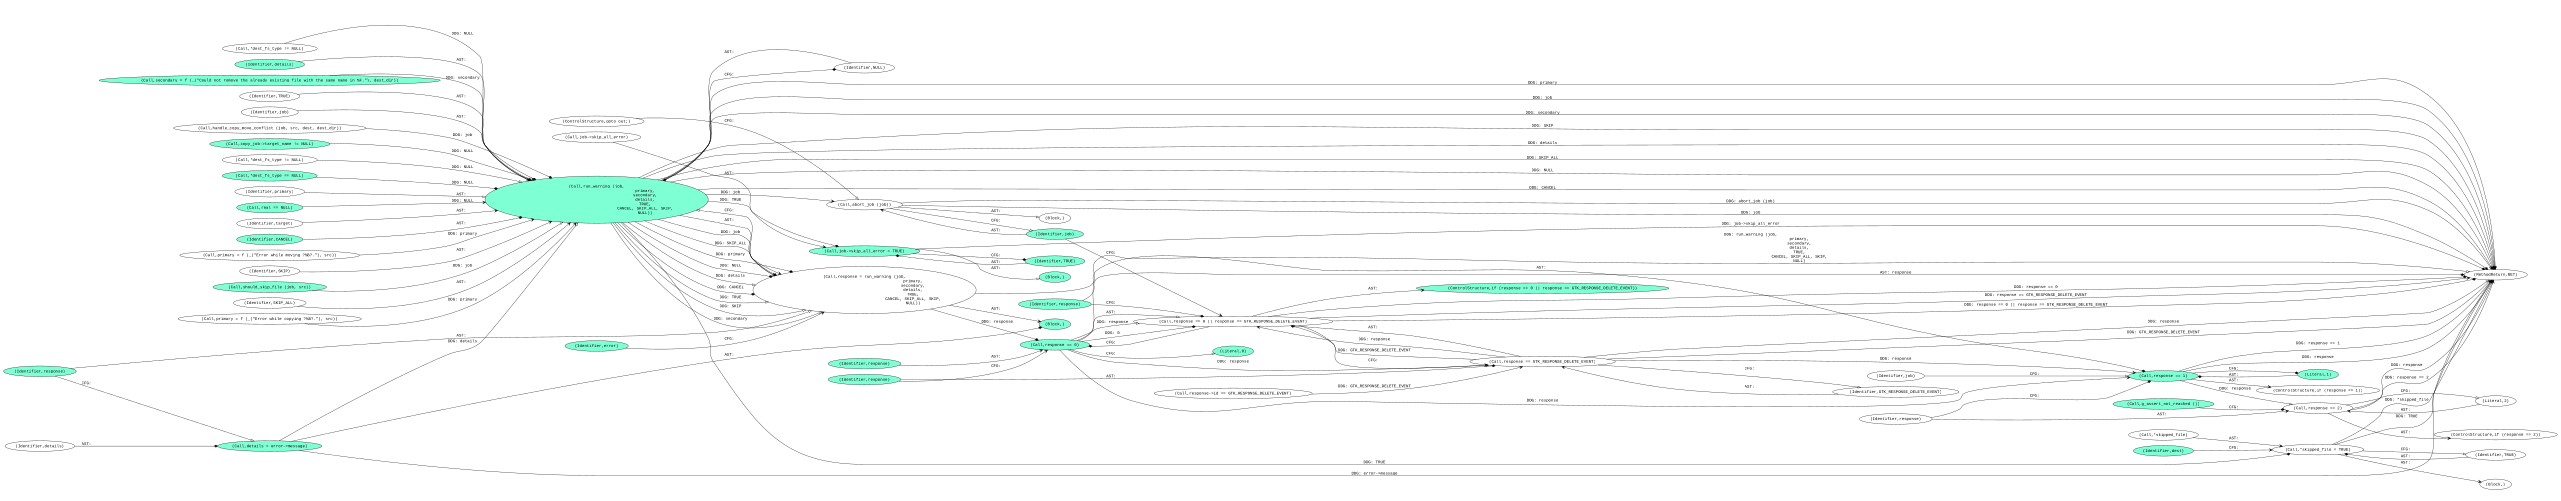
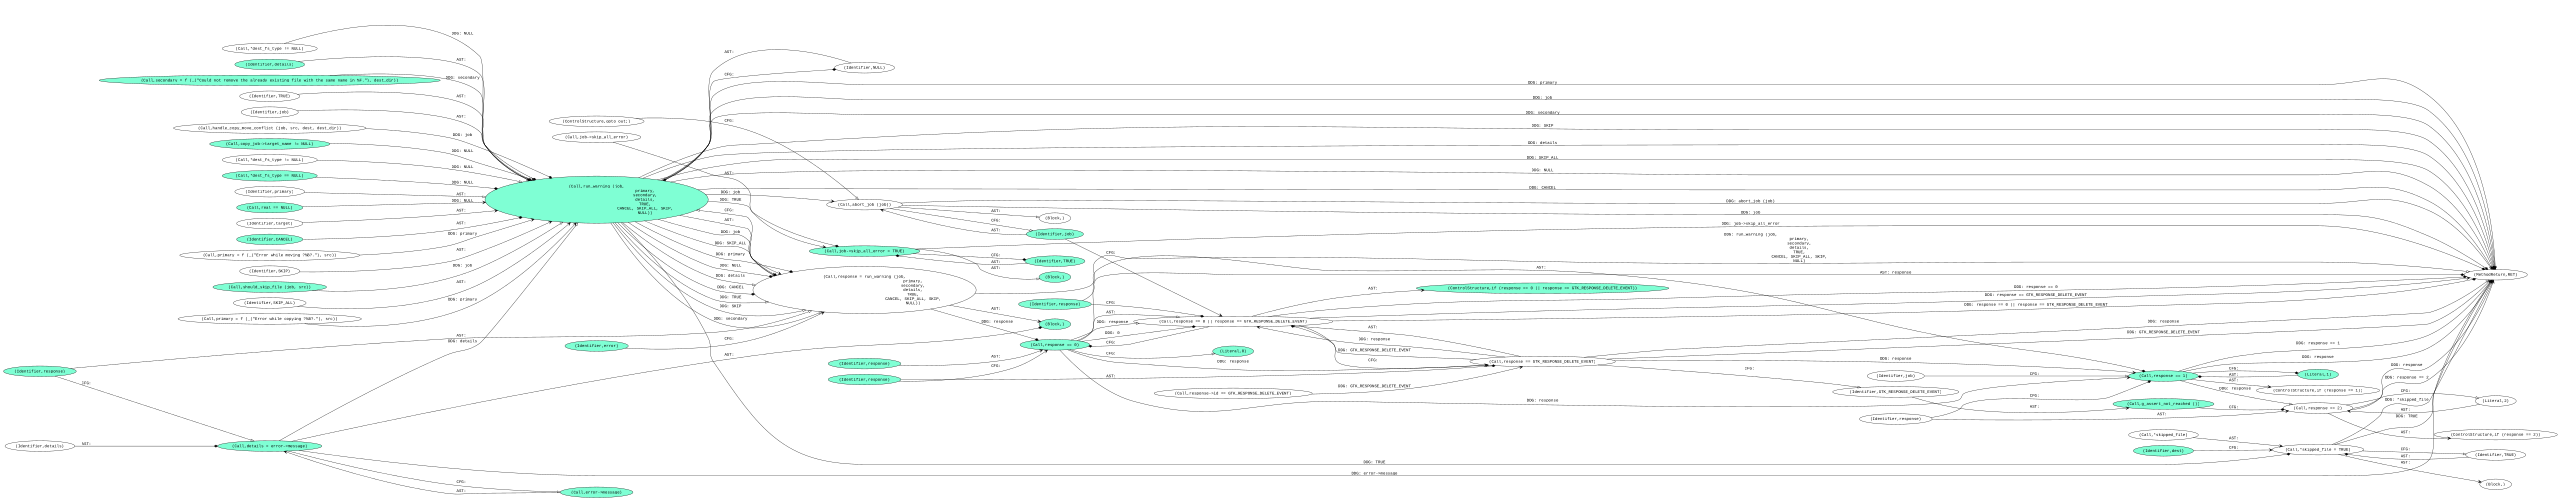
(1700, 391) -> (2018, 413)
none -> (597, 492)
